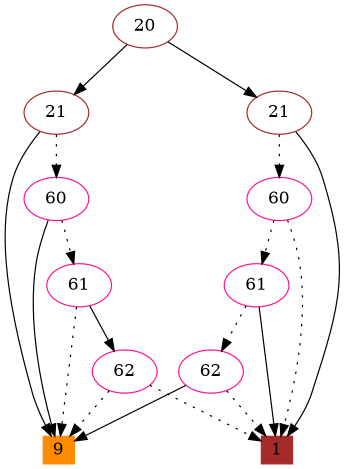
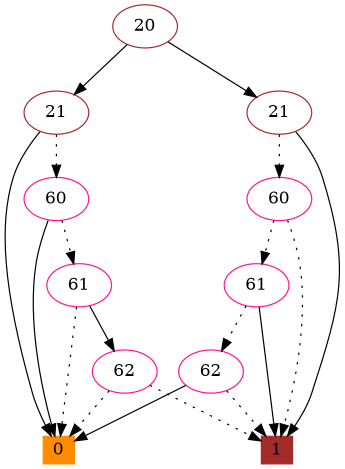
(59, 450) -> (59, 450)
